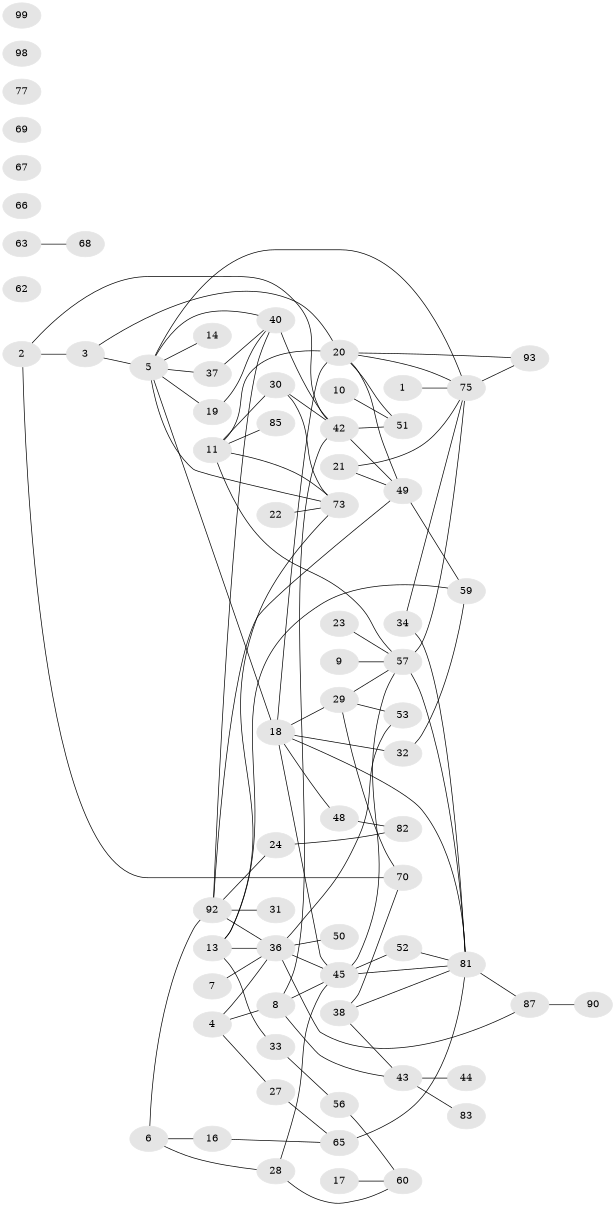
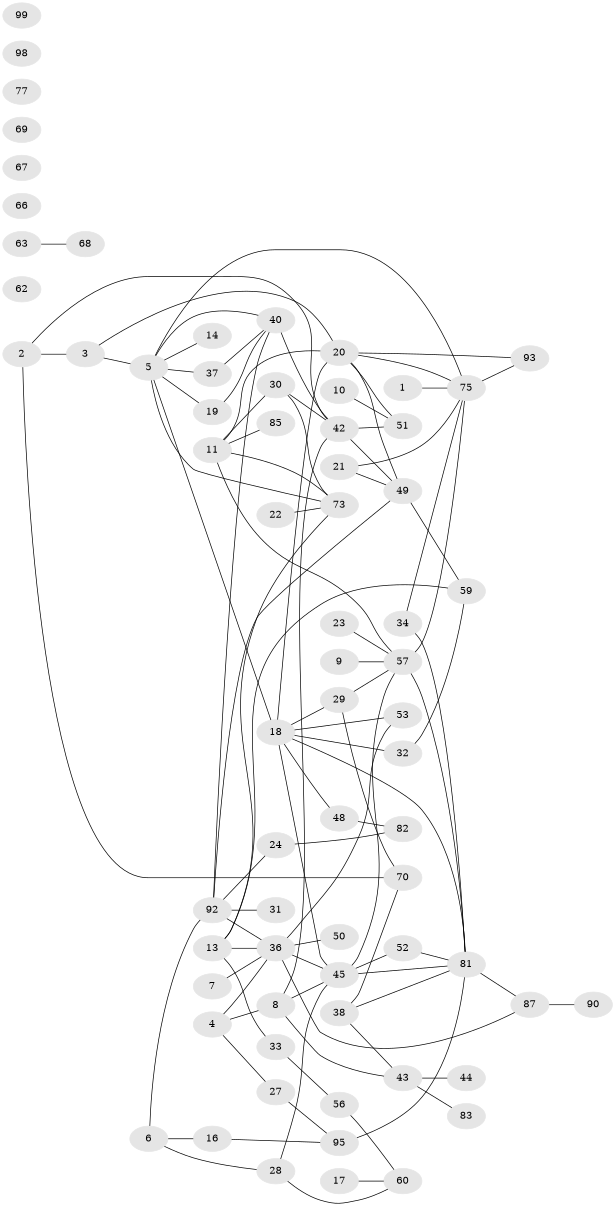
(371, 708) -> (339, 724)
(339, 1143) -> (339, 1143)
